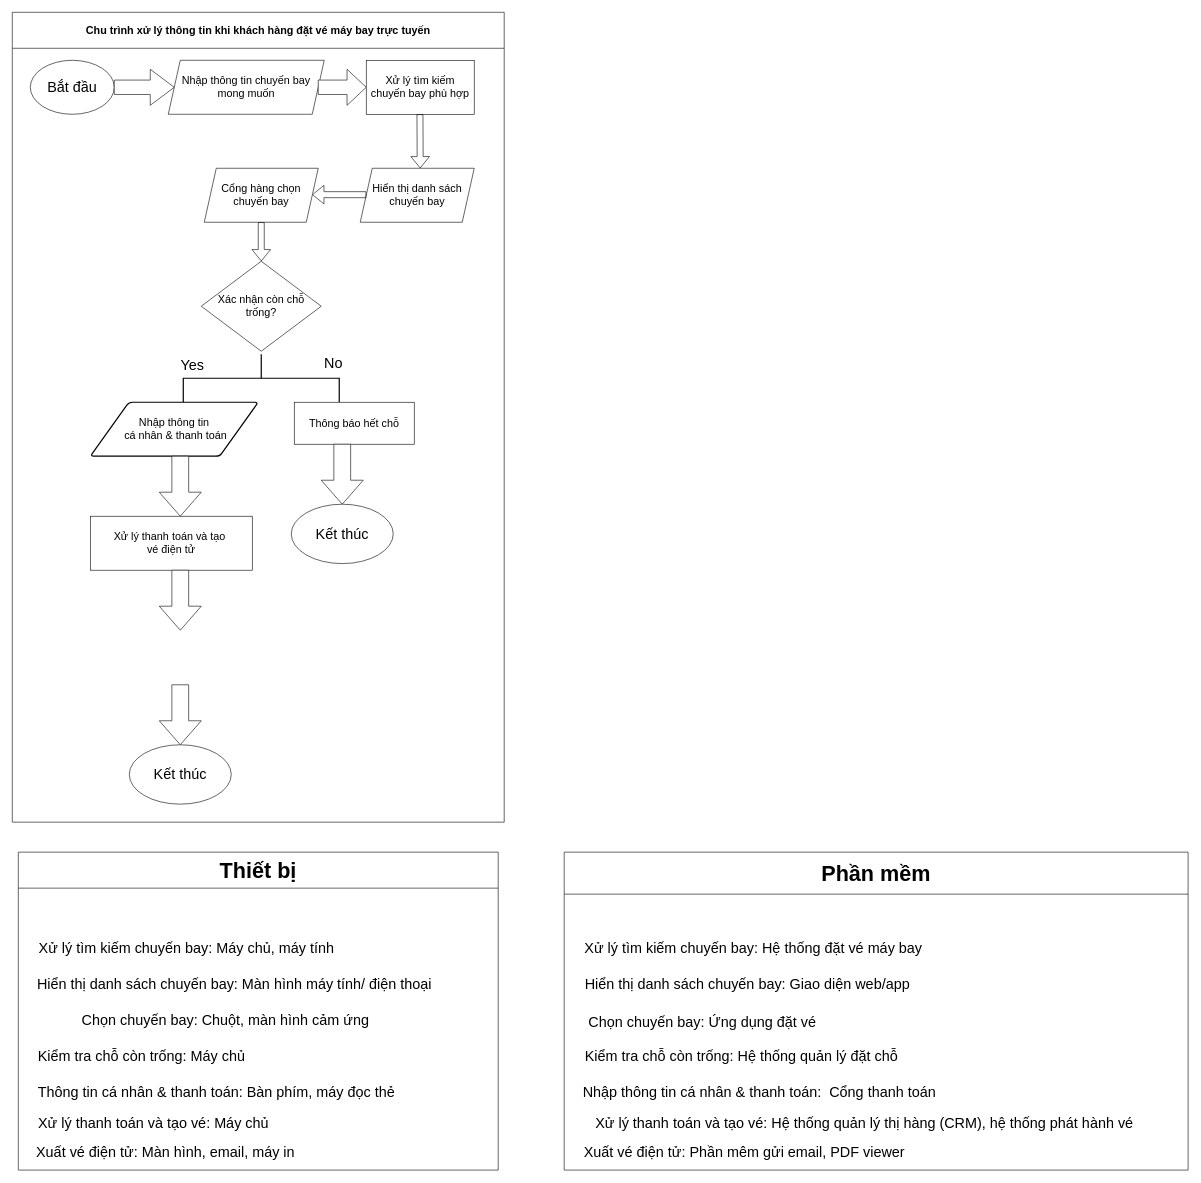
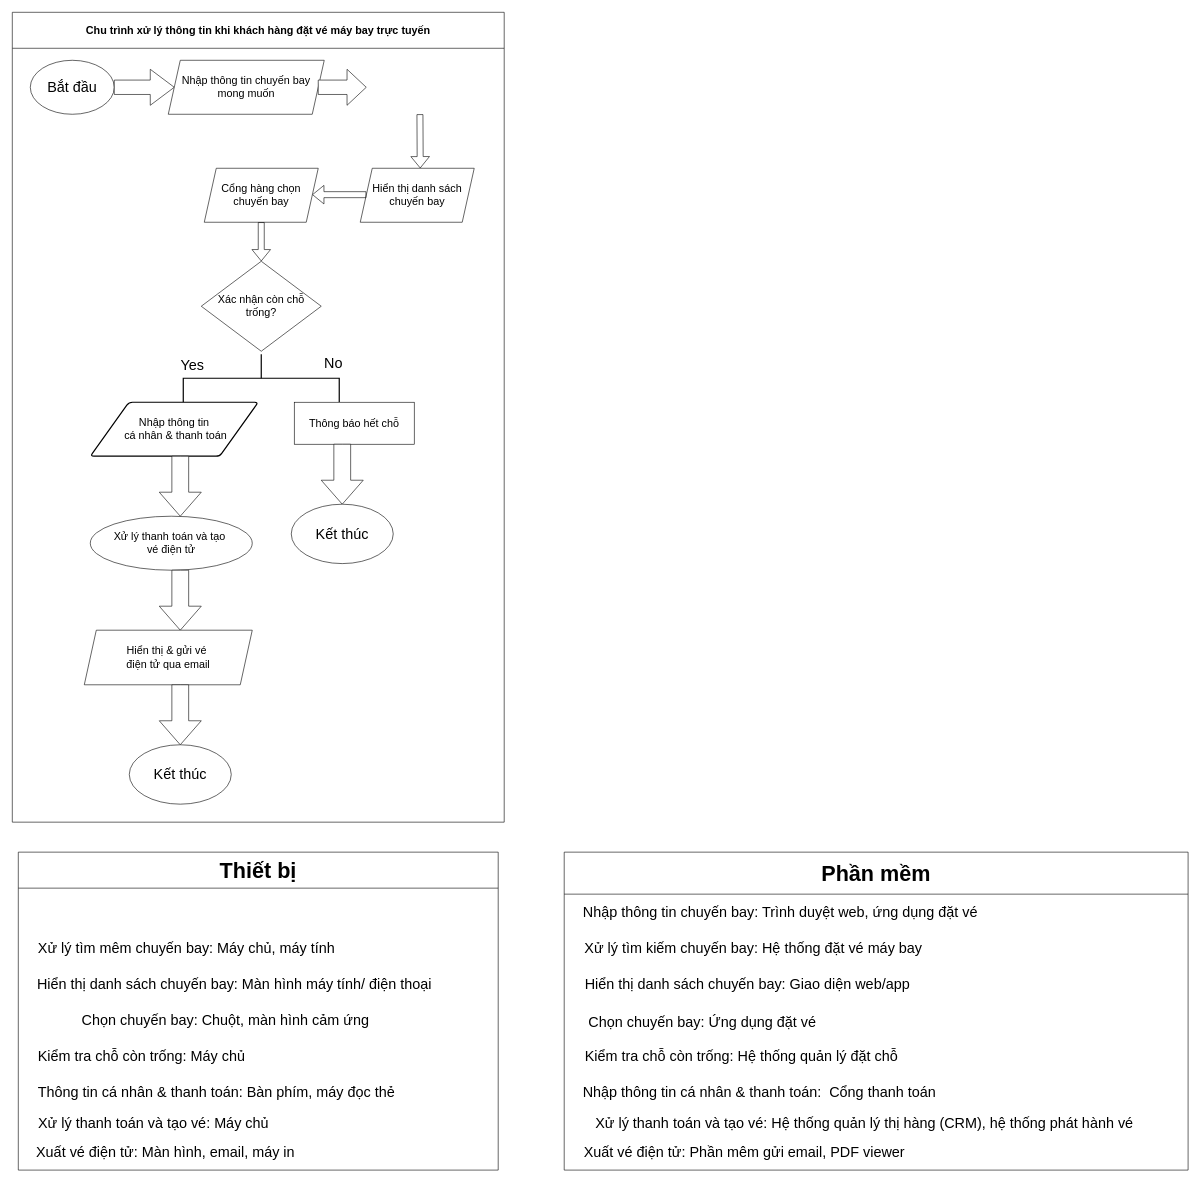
(420, 87) -> none
(171, 543) -> (171, 543)
none -> (168, 658)
none -> (780, 912)
(187, 948) -> (187, 948)
